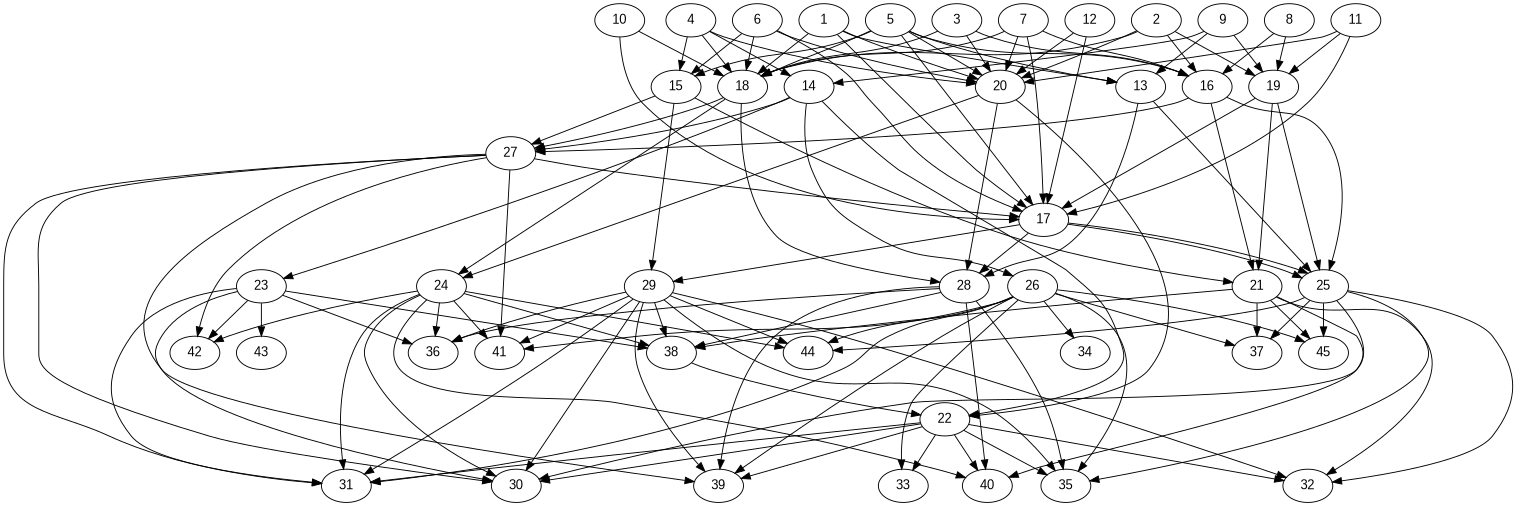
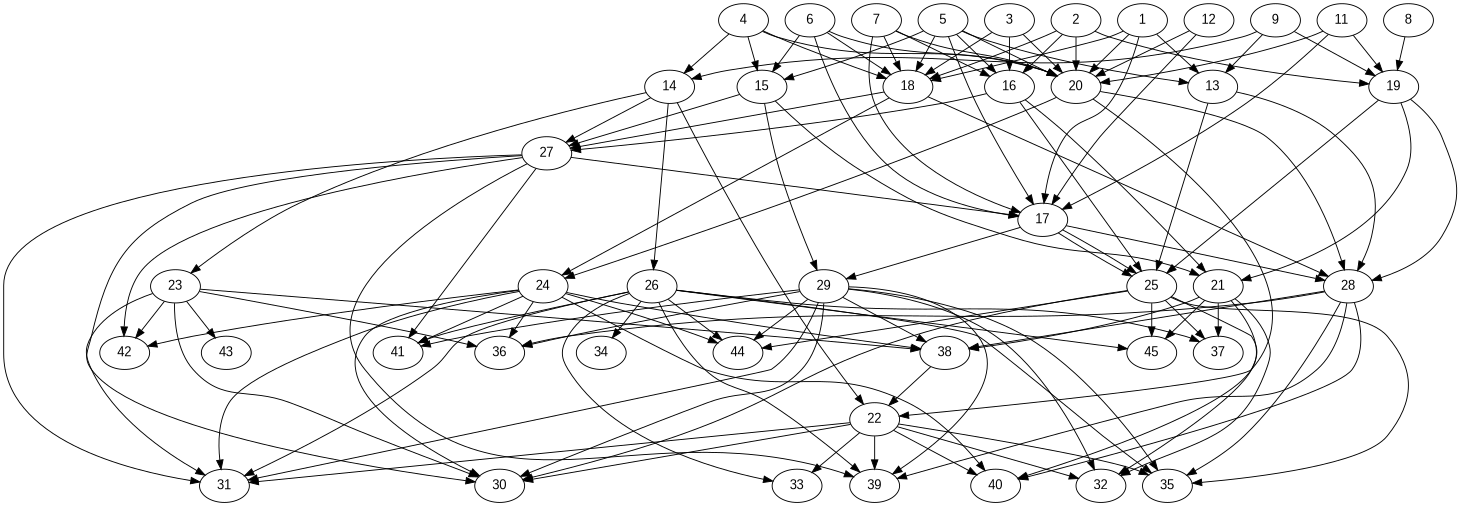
(620, 20) -> none
(1243, 57) -> none
(1163, 151) -> (1456, 200)
